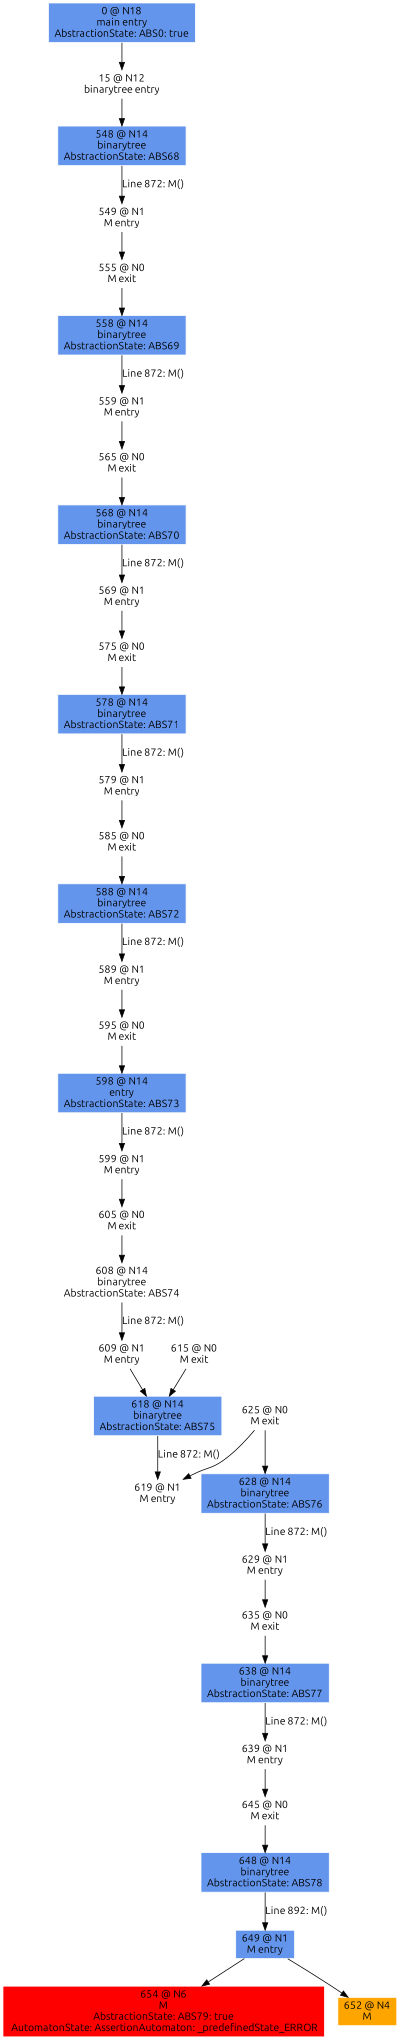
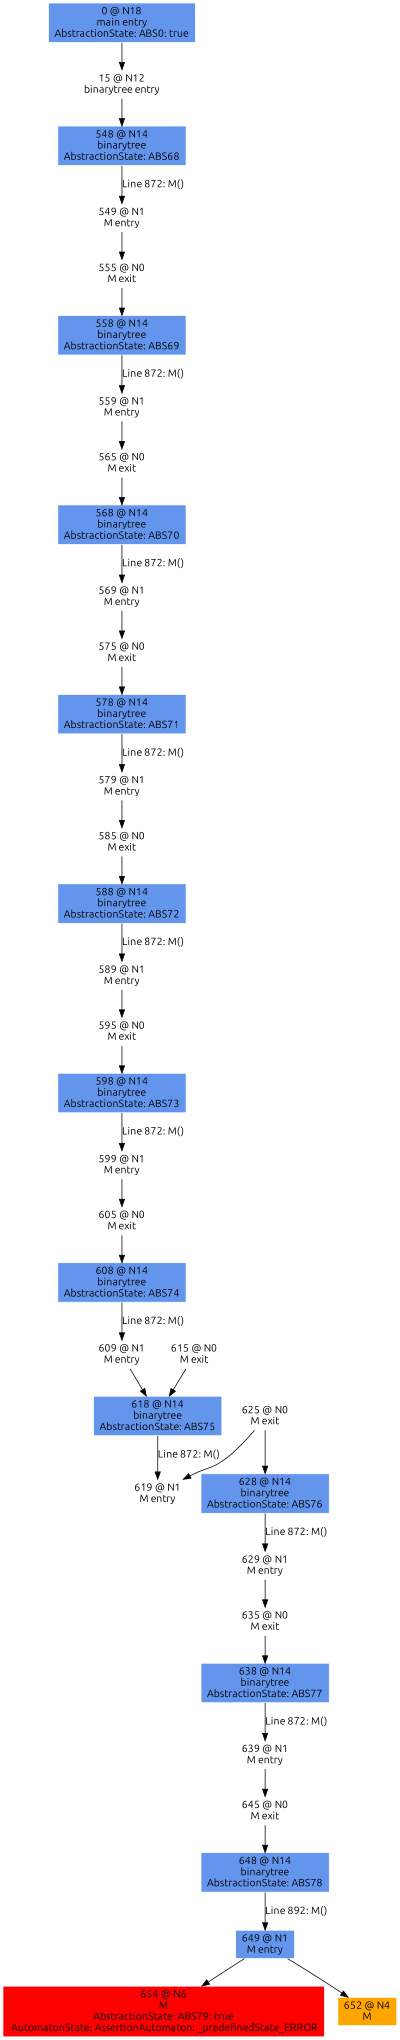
(122, 1093) -> (122, 1093)
(122, 1282) -> (122, 1282)
